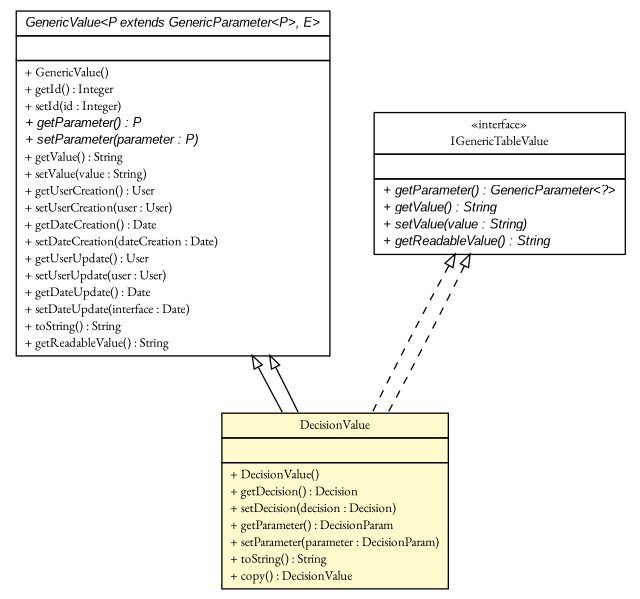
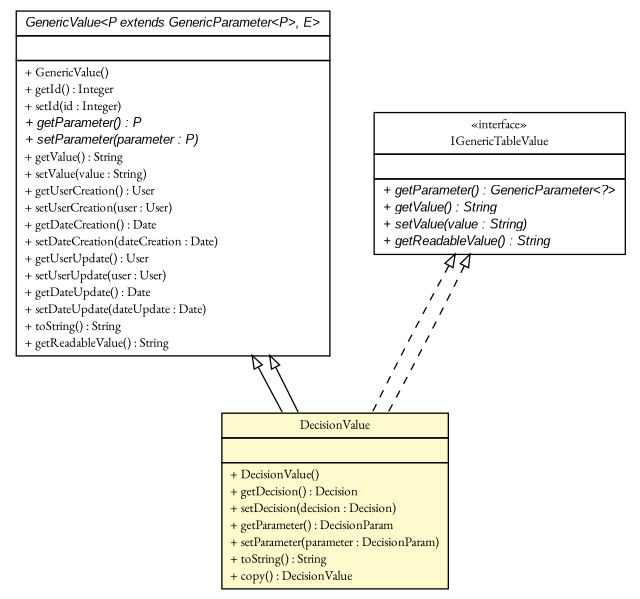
(107, 309) -> (116, 309)
